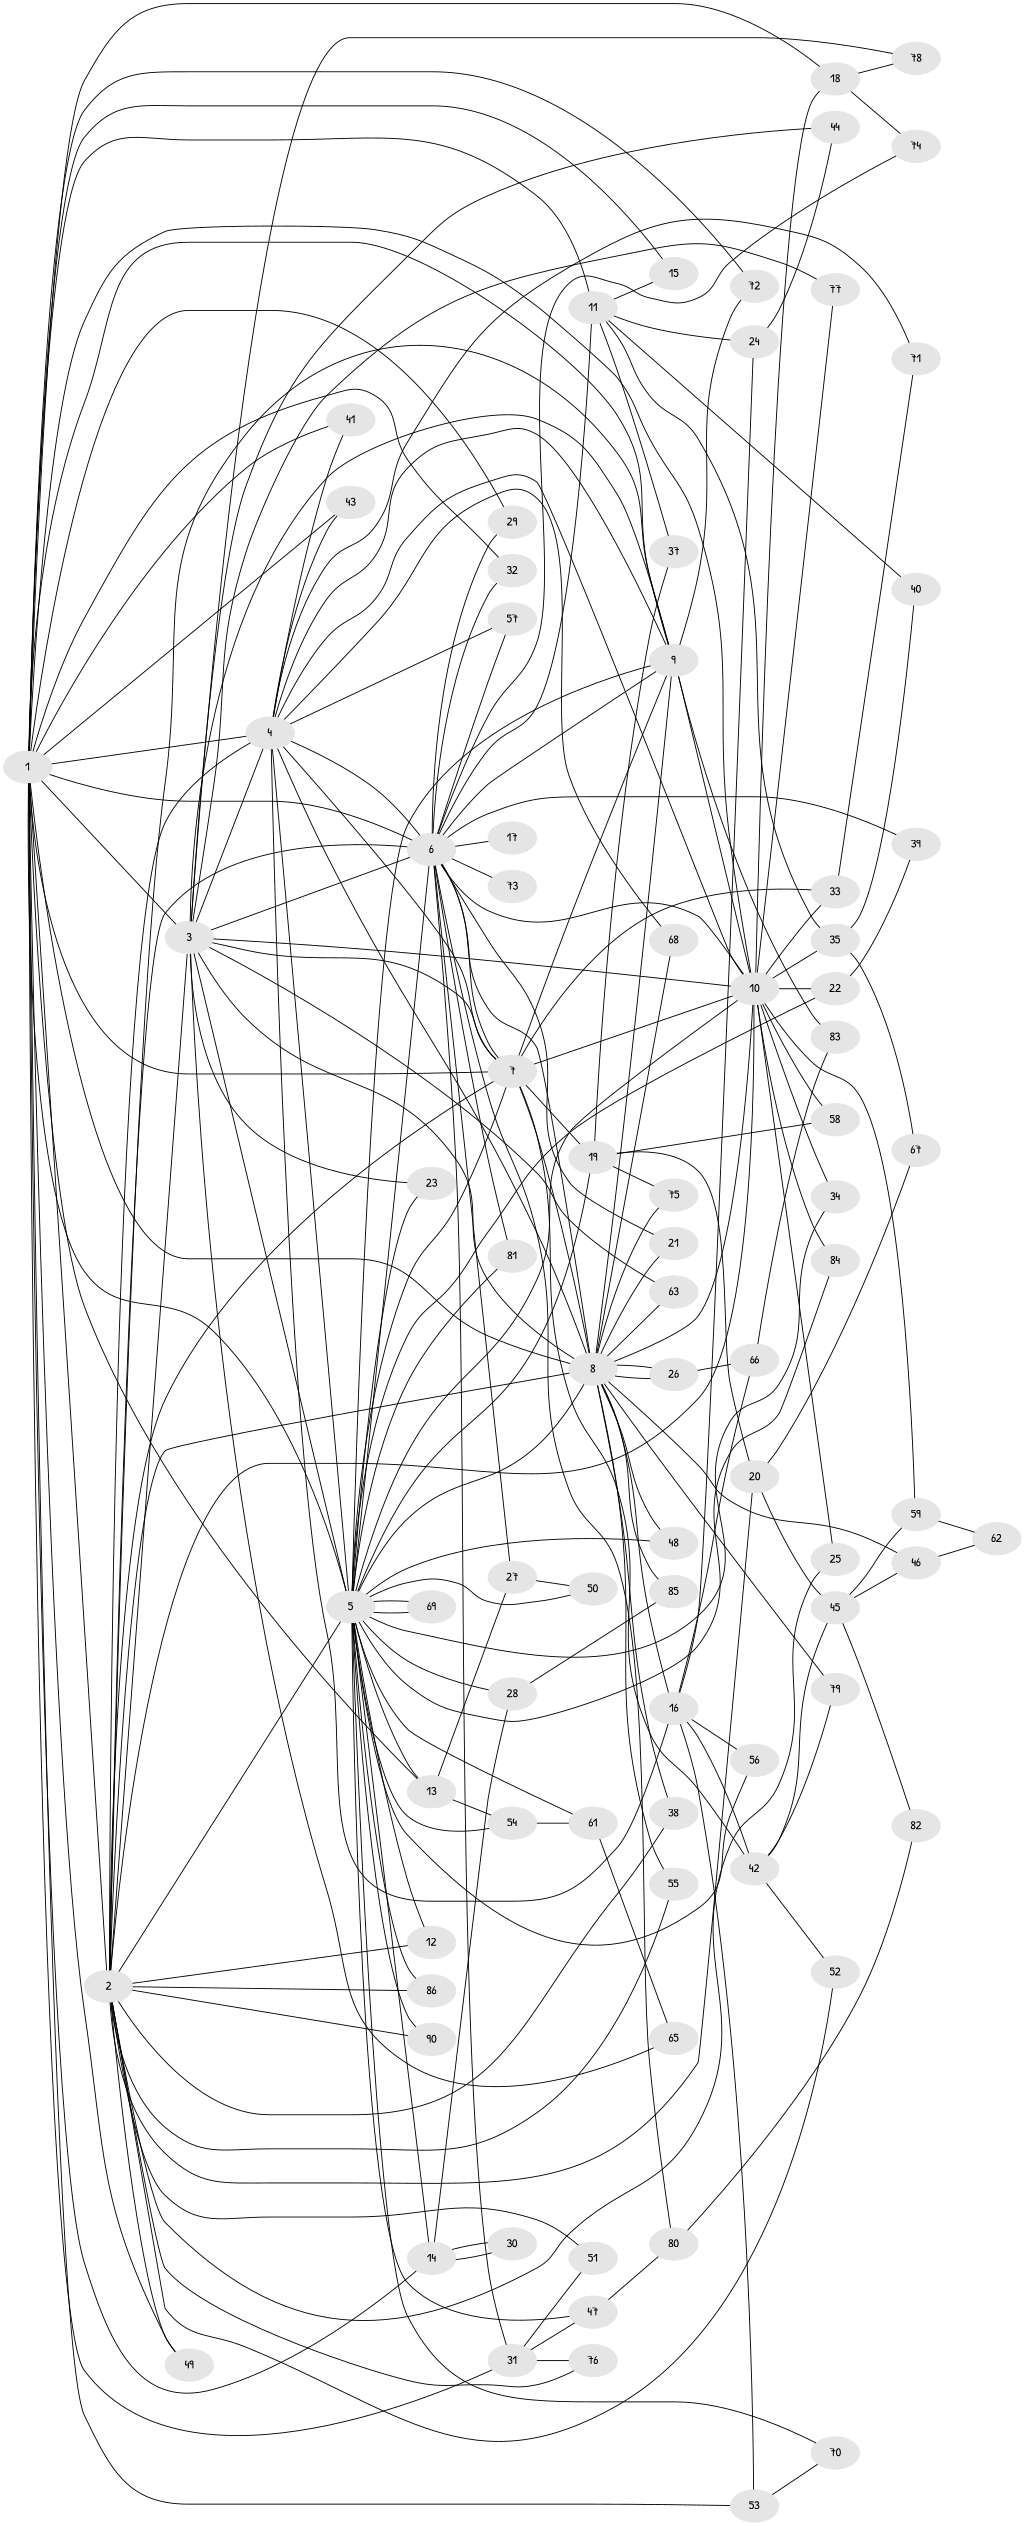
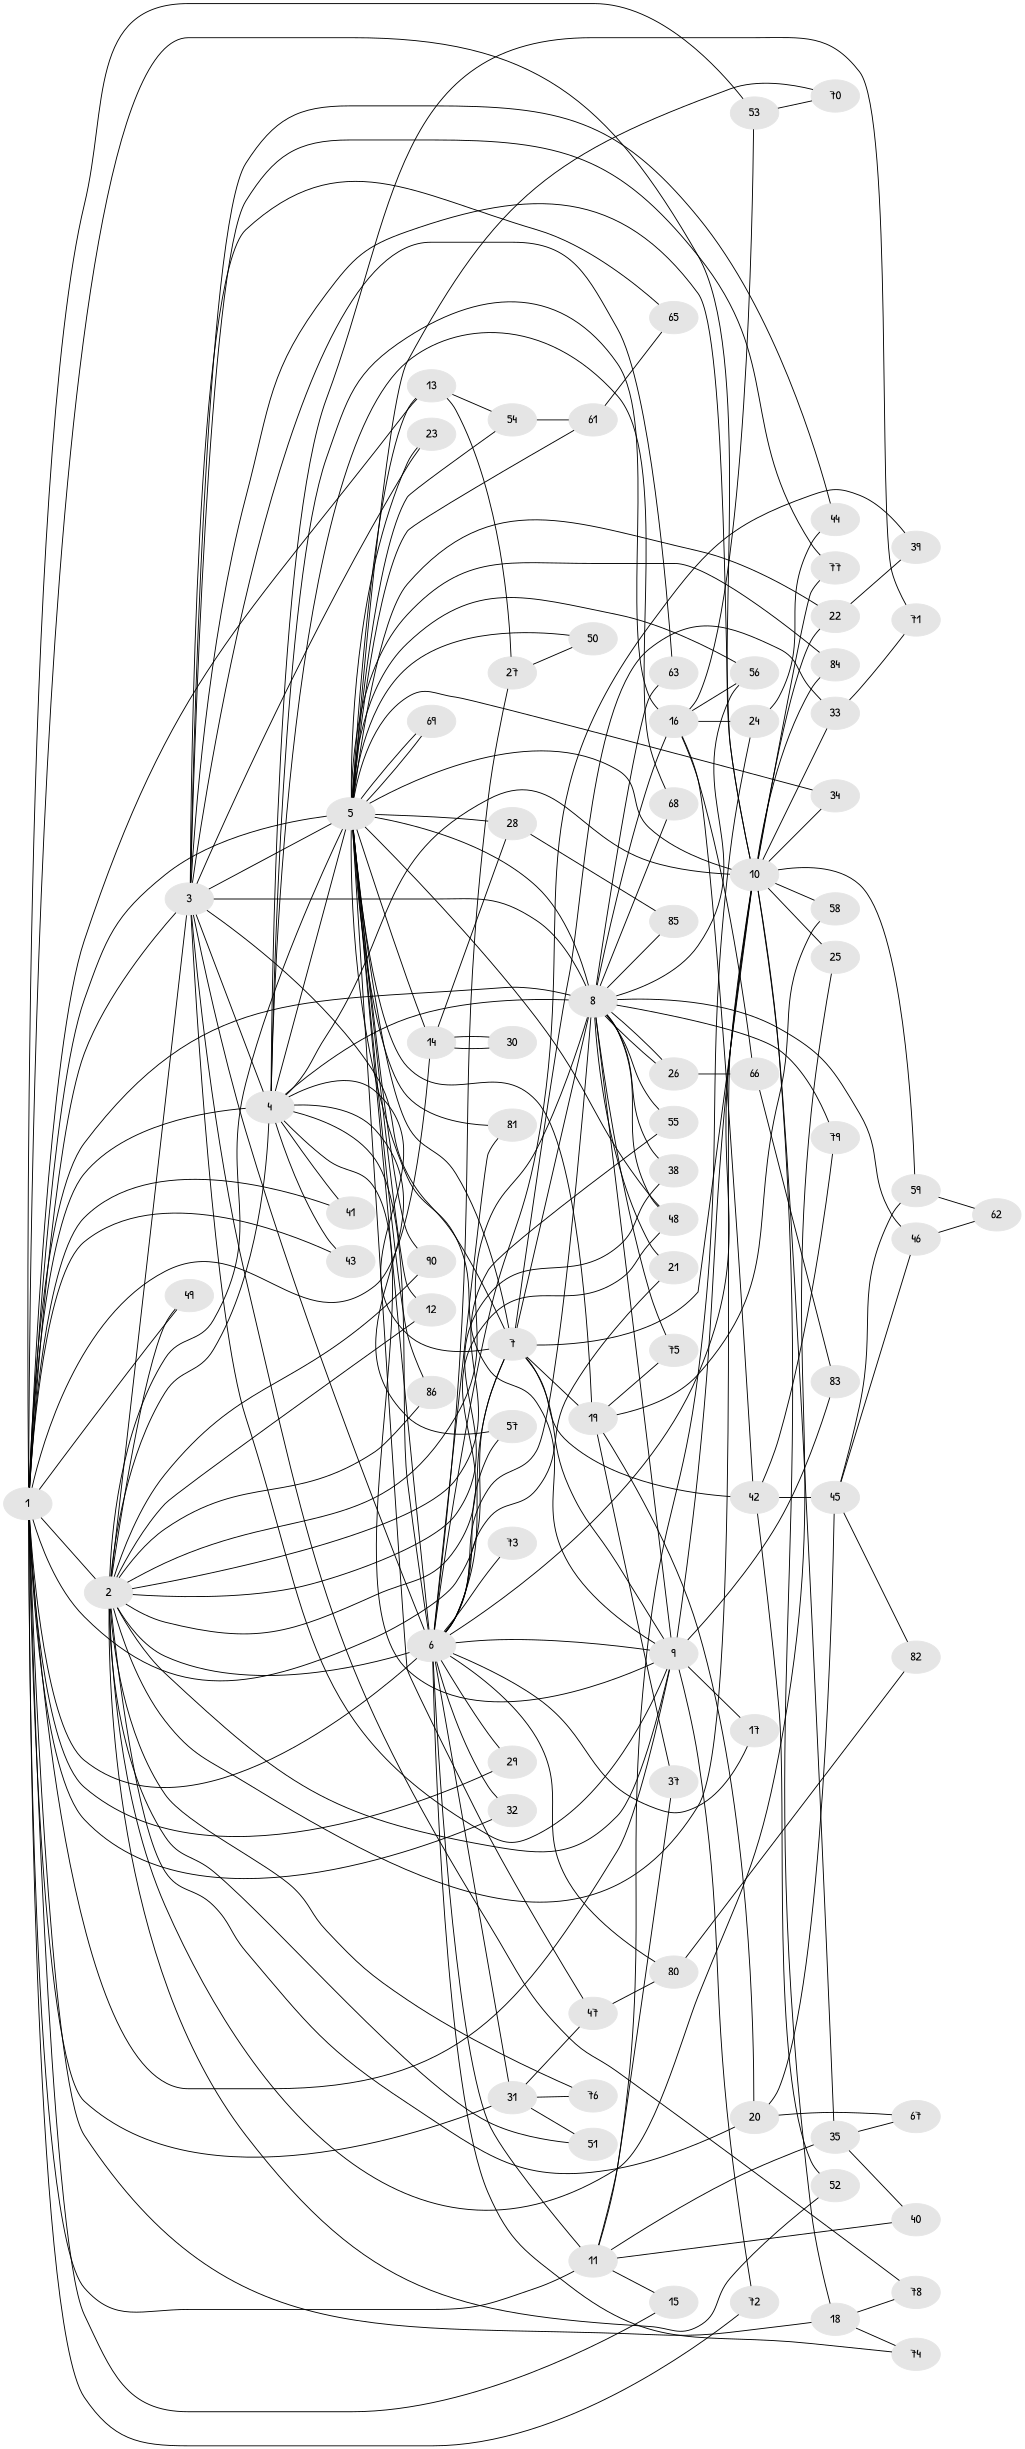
(731, 1211) -> (723, 855)
(139, 1504) -> (466, 1527)
none -> (706, 1684)
